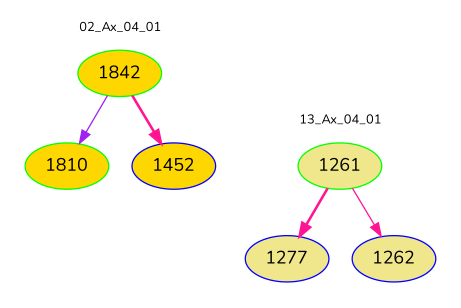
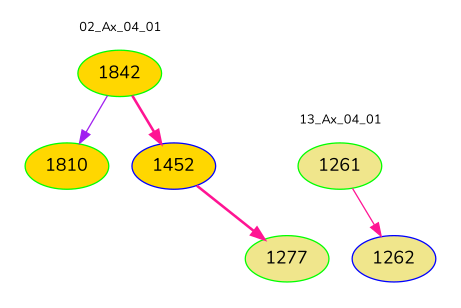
(317, 207) -> (225, 208)
(287, 259) -> (287, 259)
